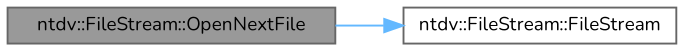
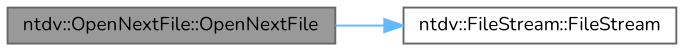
(171, 26) -> (171, 26)
